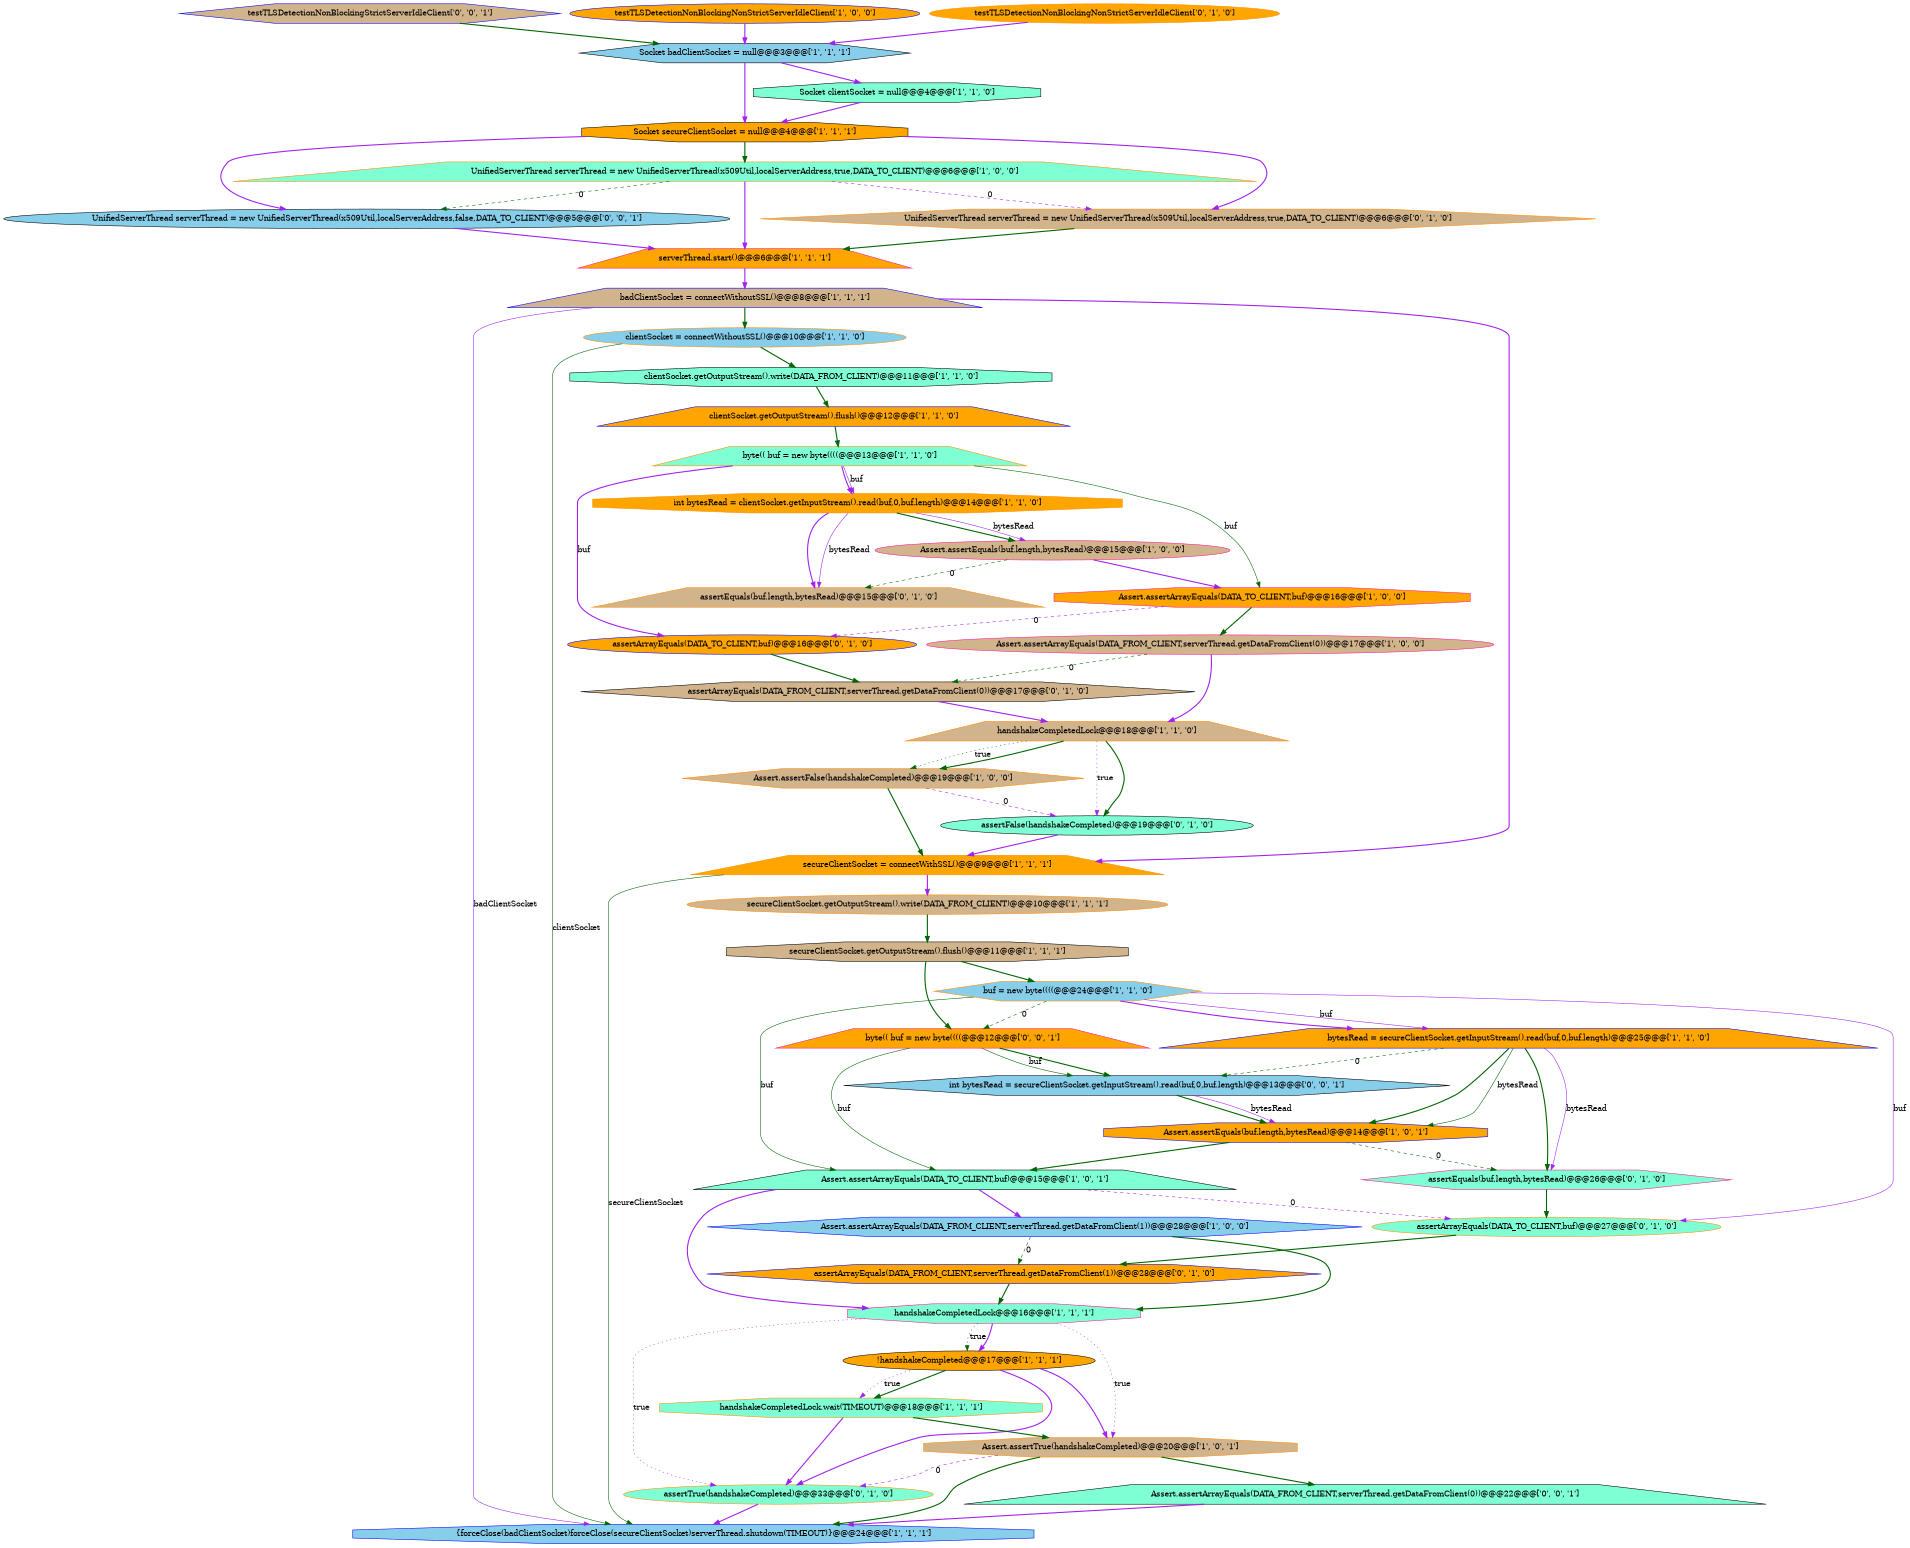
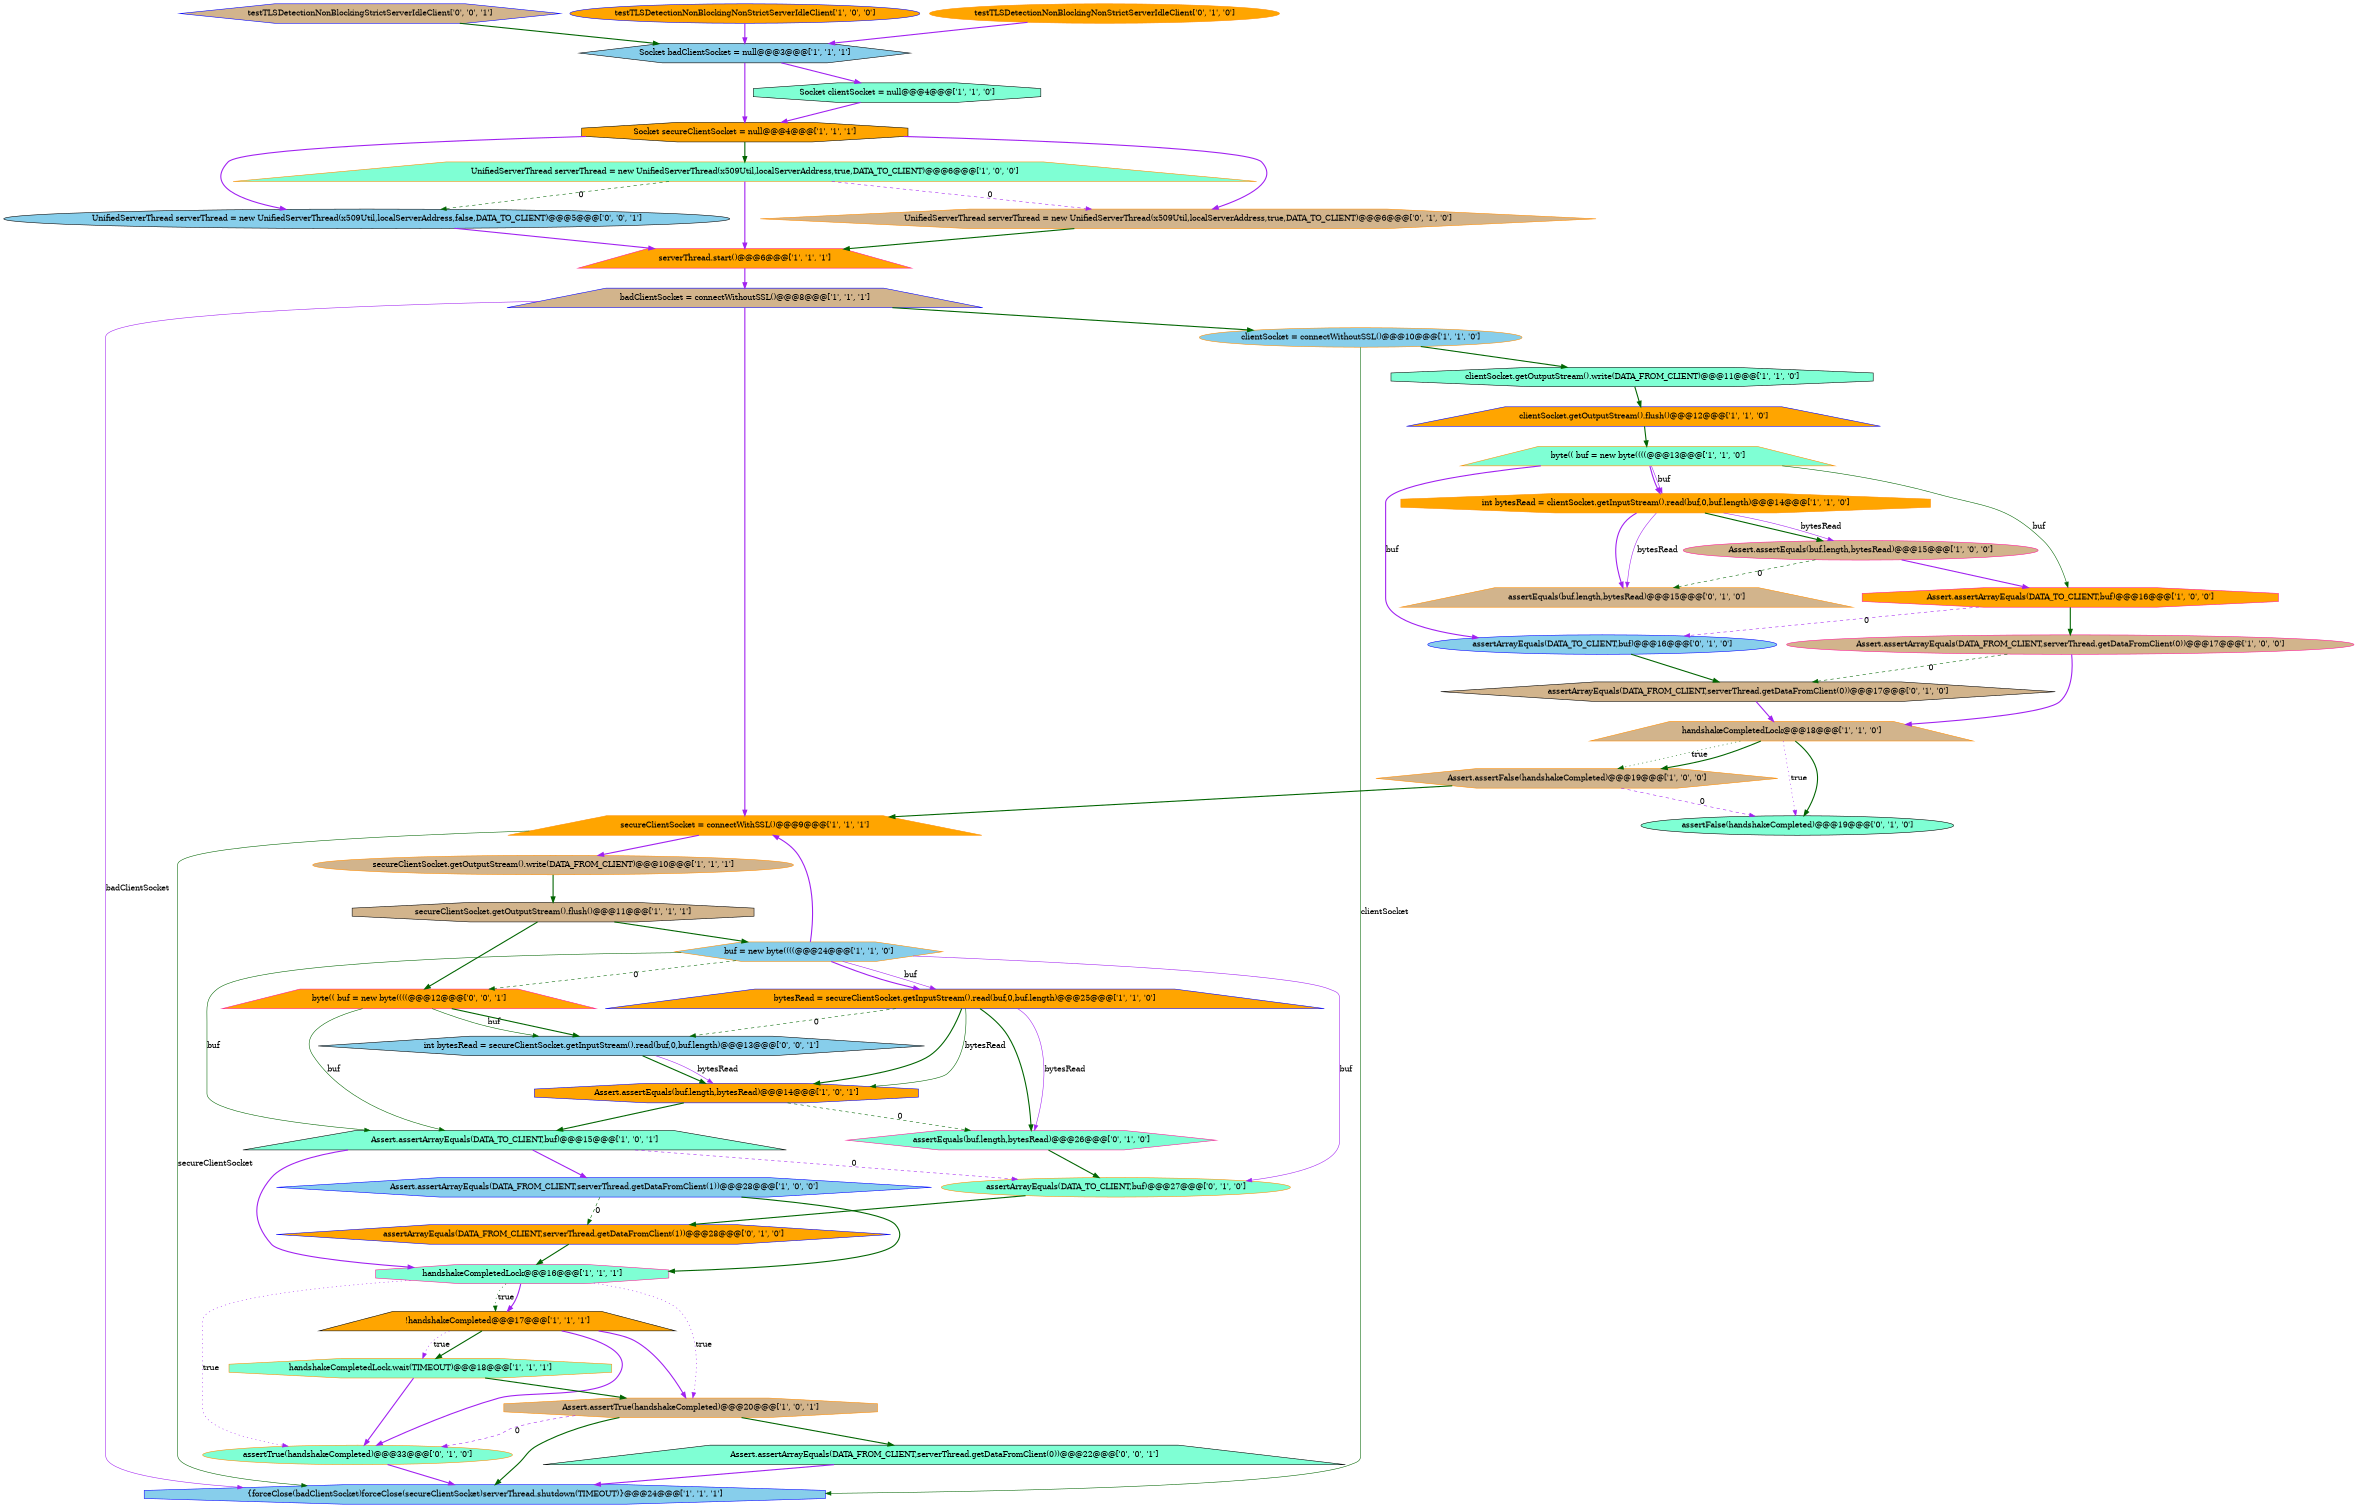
(742, 645) -> (1602, 645)
(1016, 845) -> (810, 884)
(969, 1361) -> (497, 1321)
